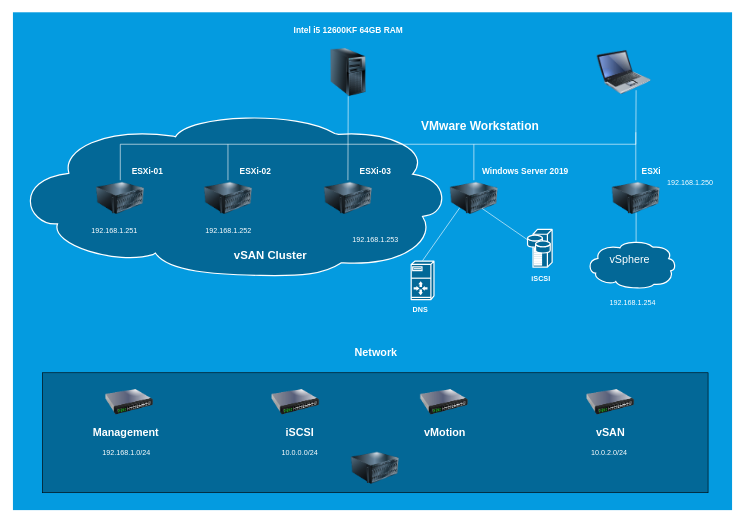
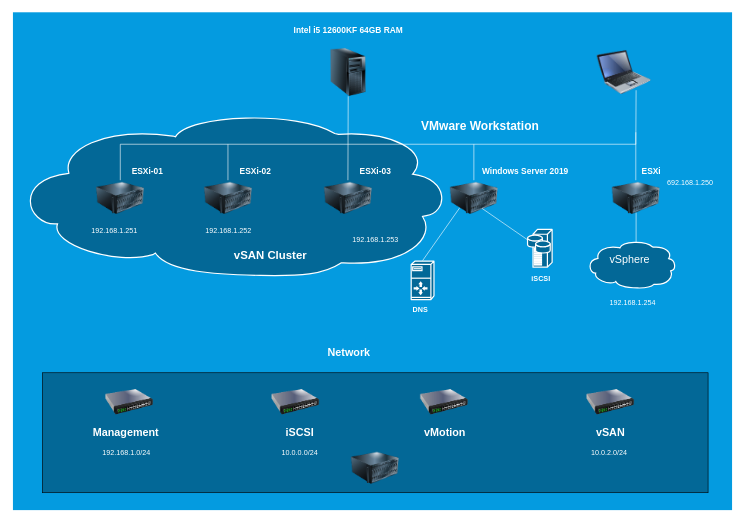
(691, 183) -> (691, 183)
(376, 353) -> (349, 353)
